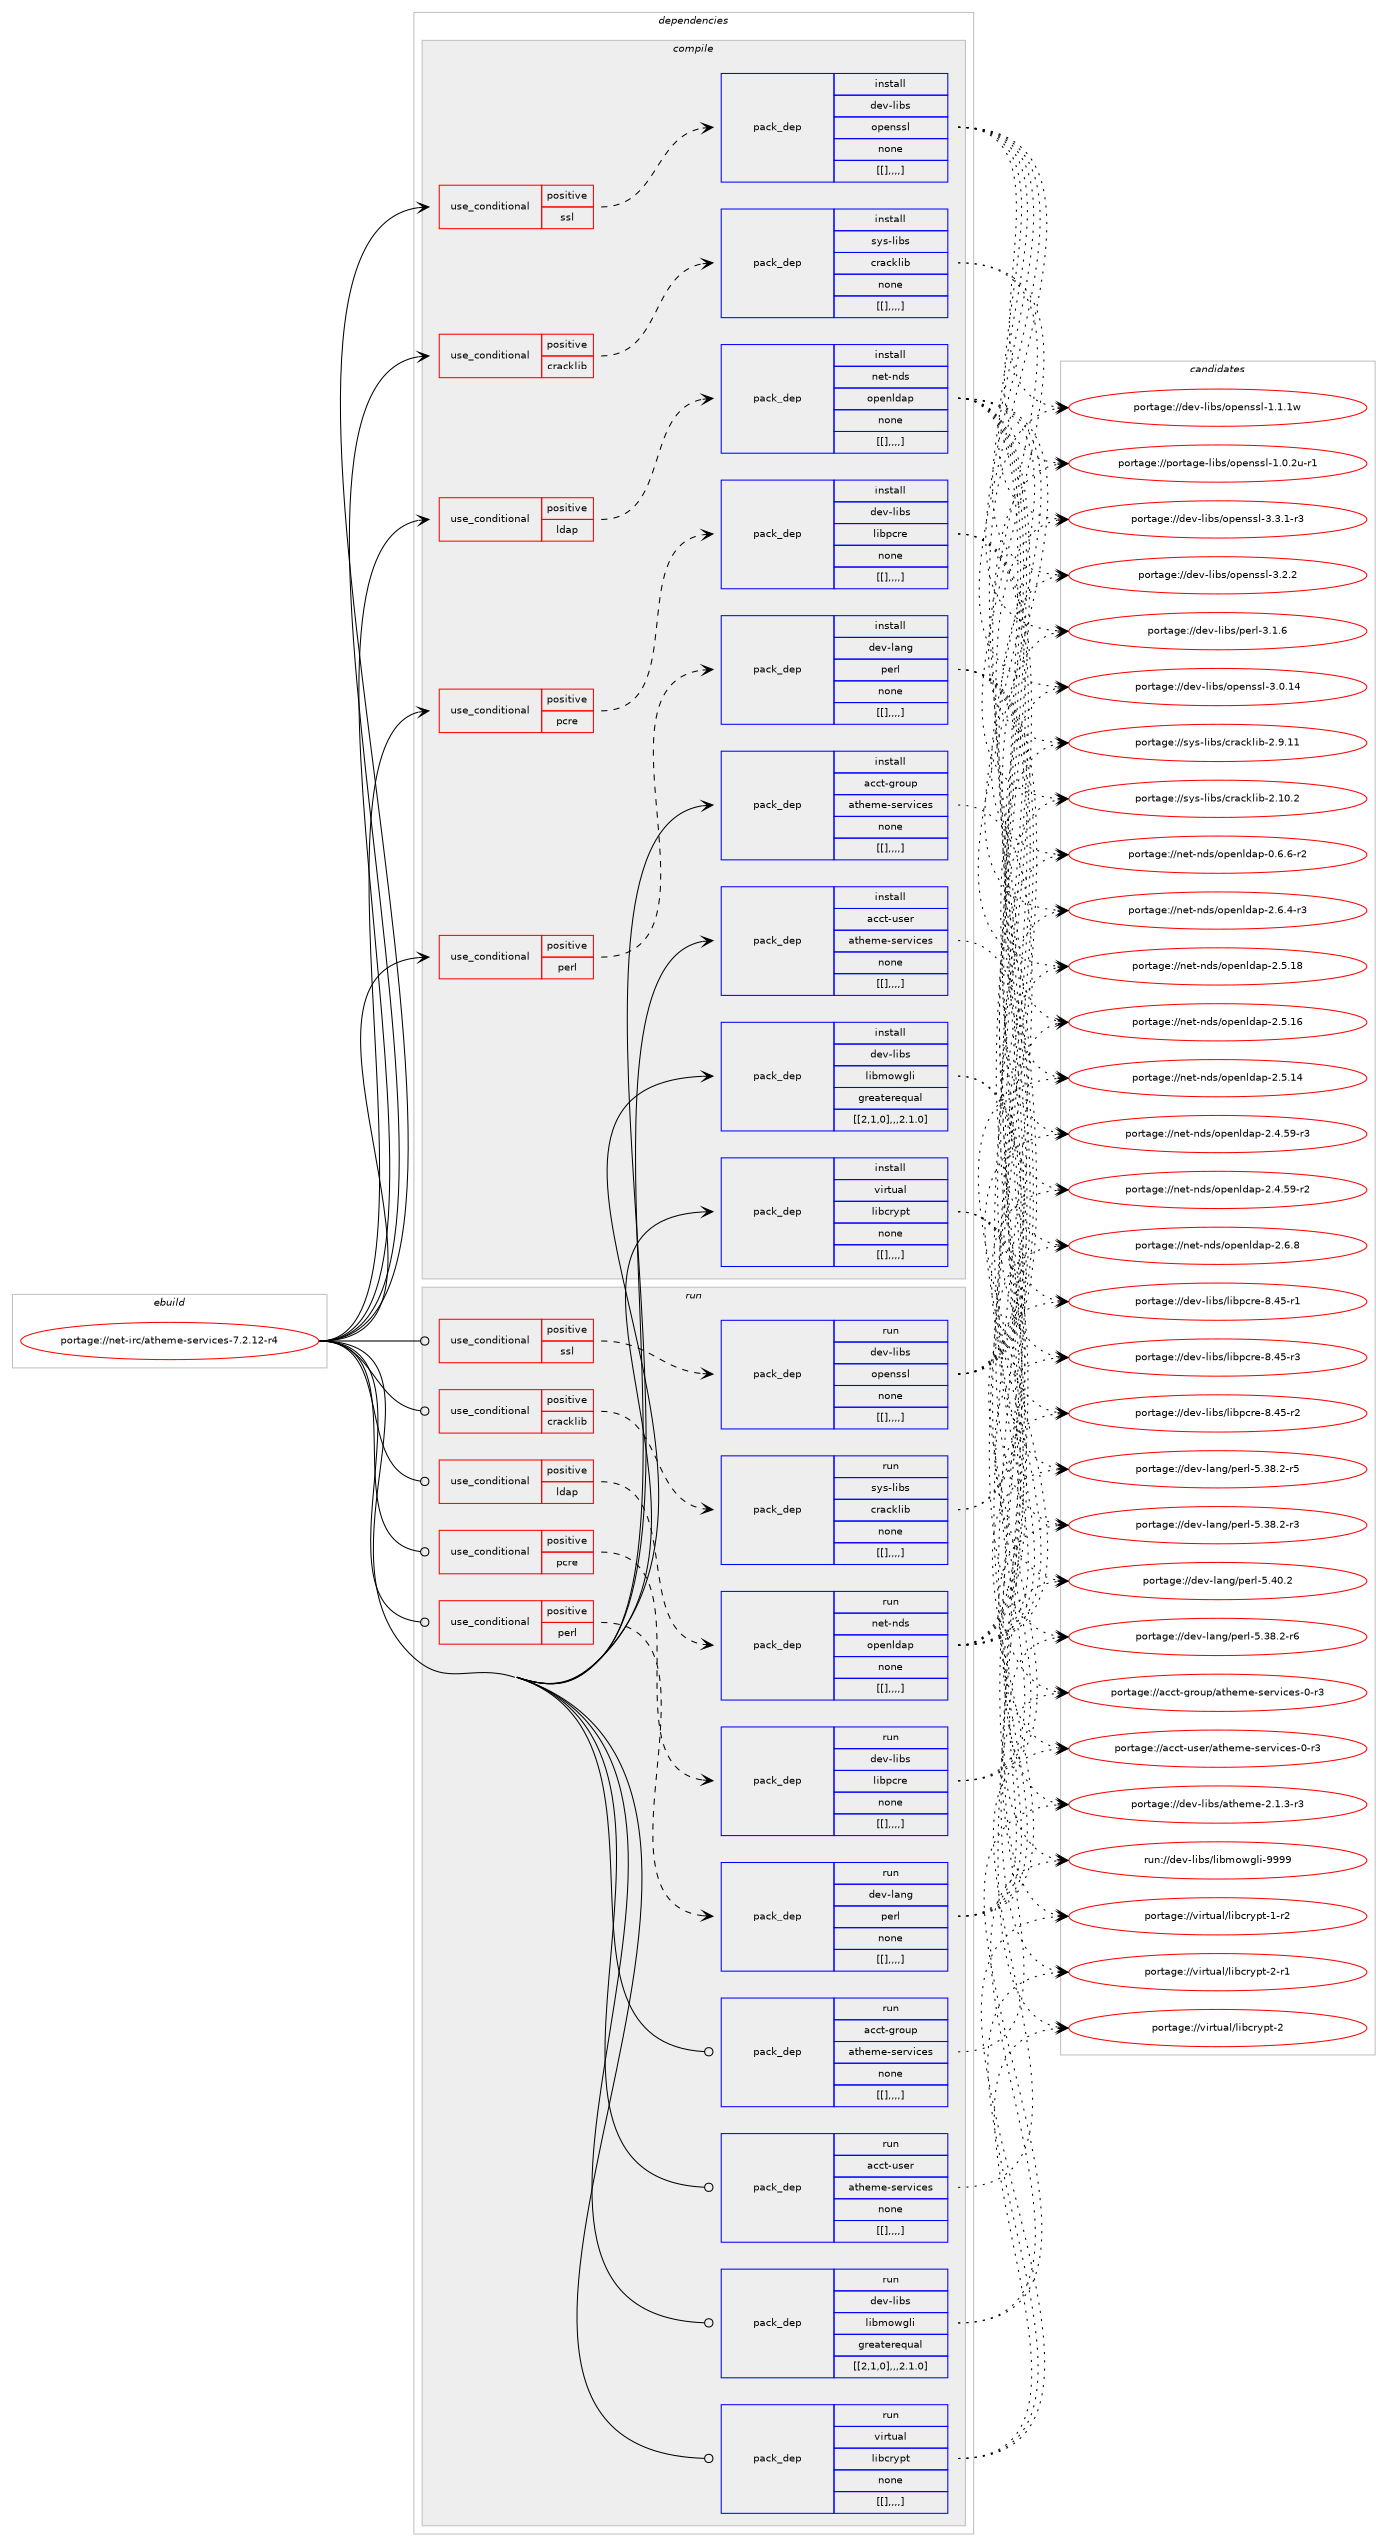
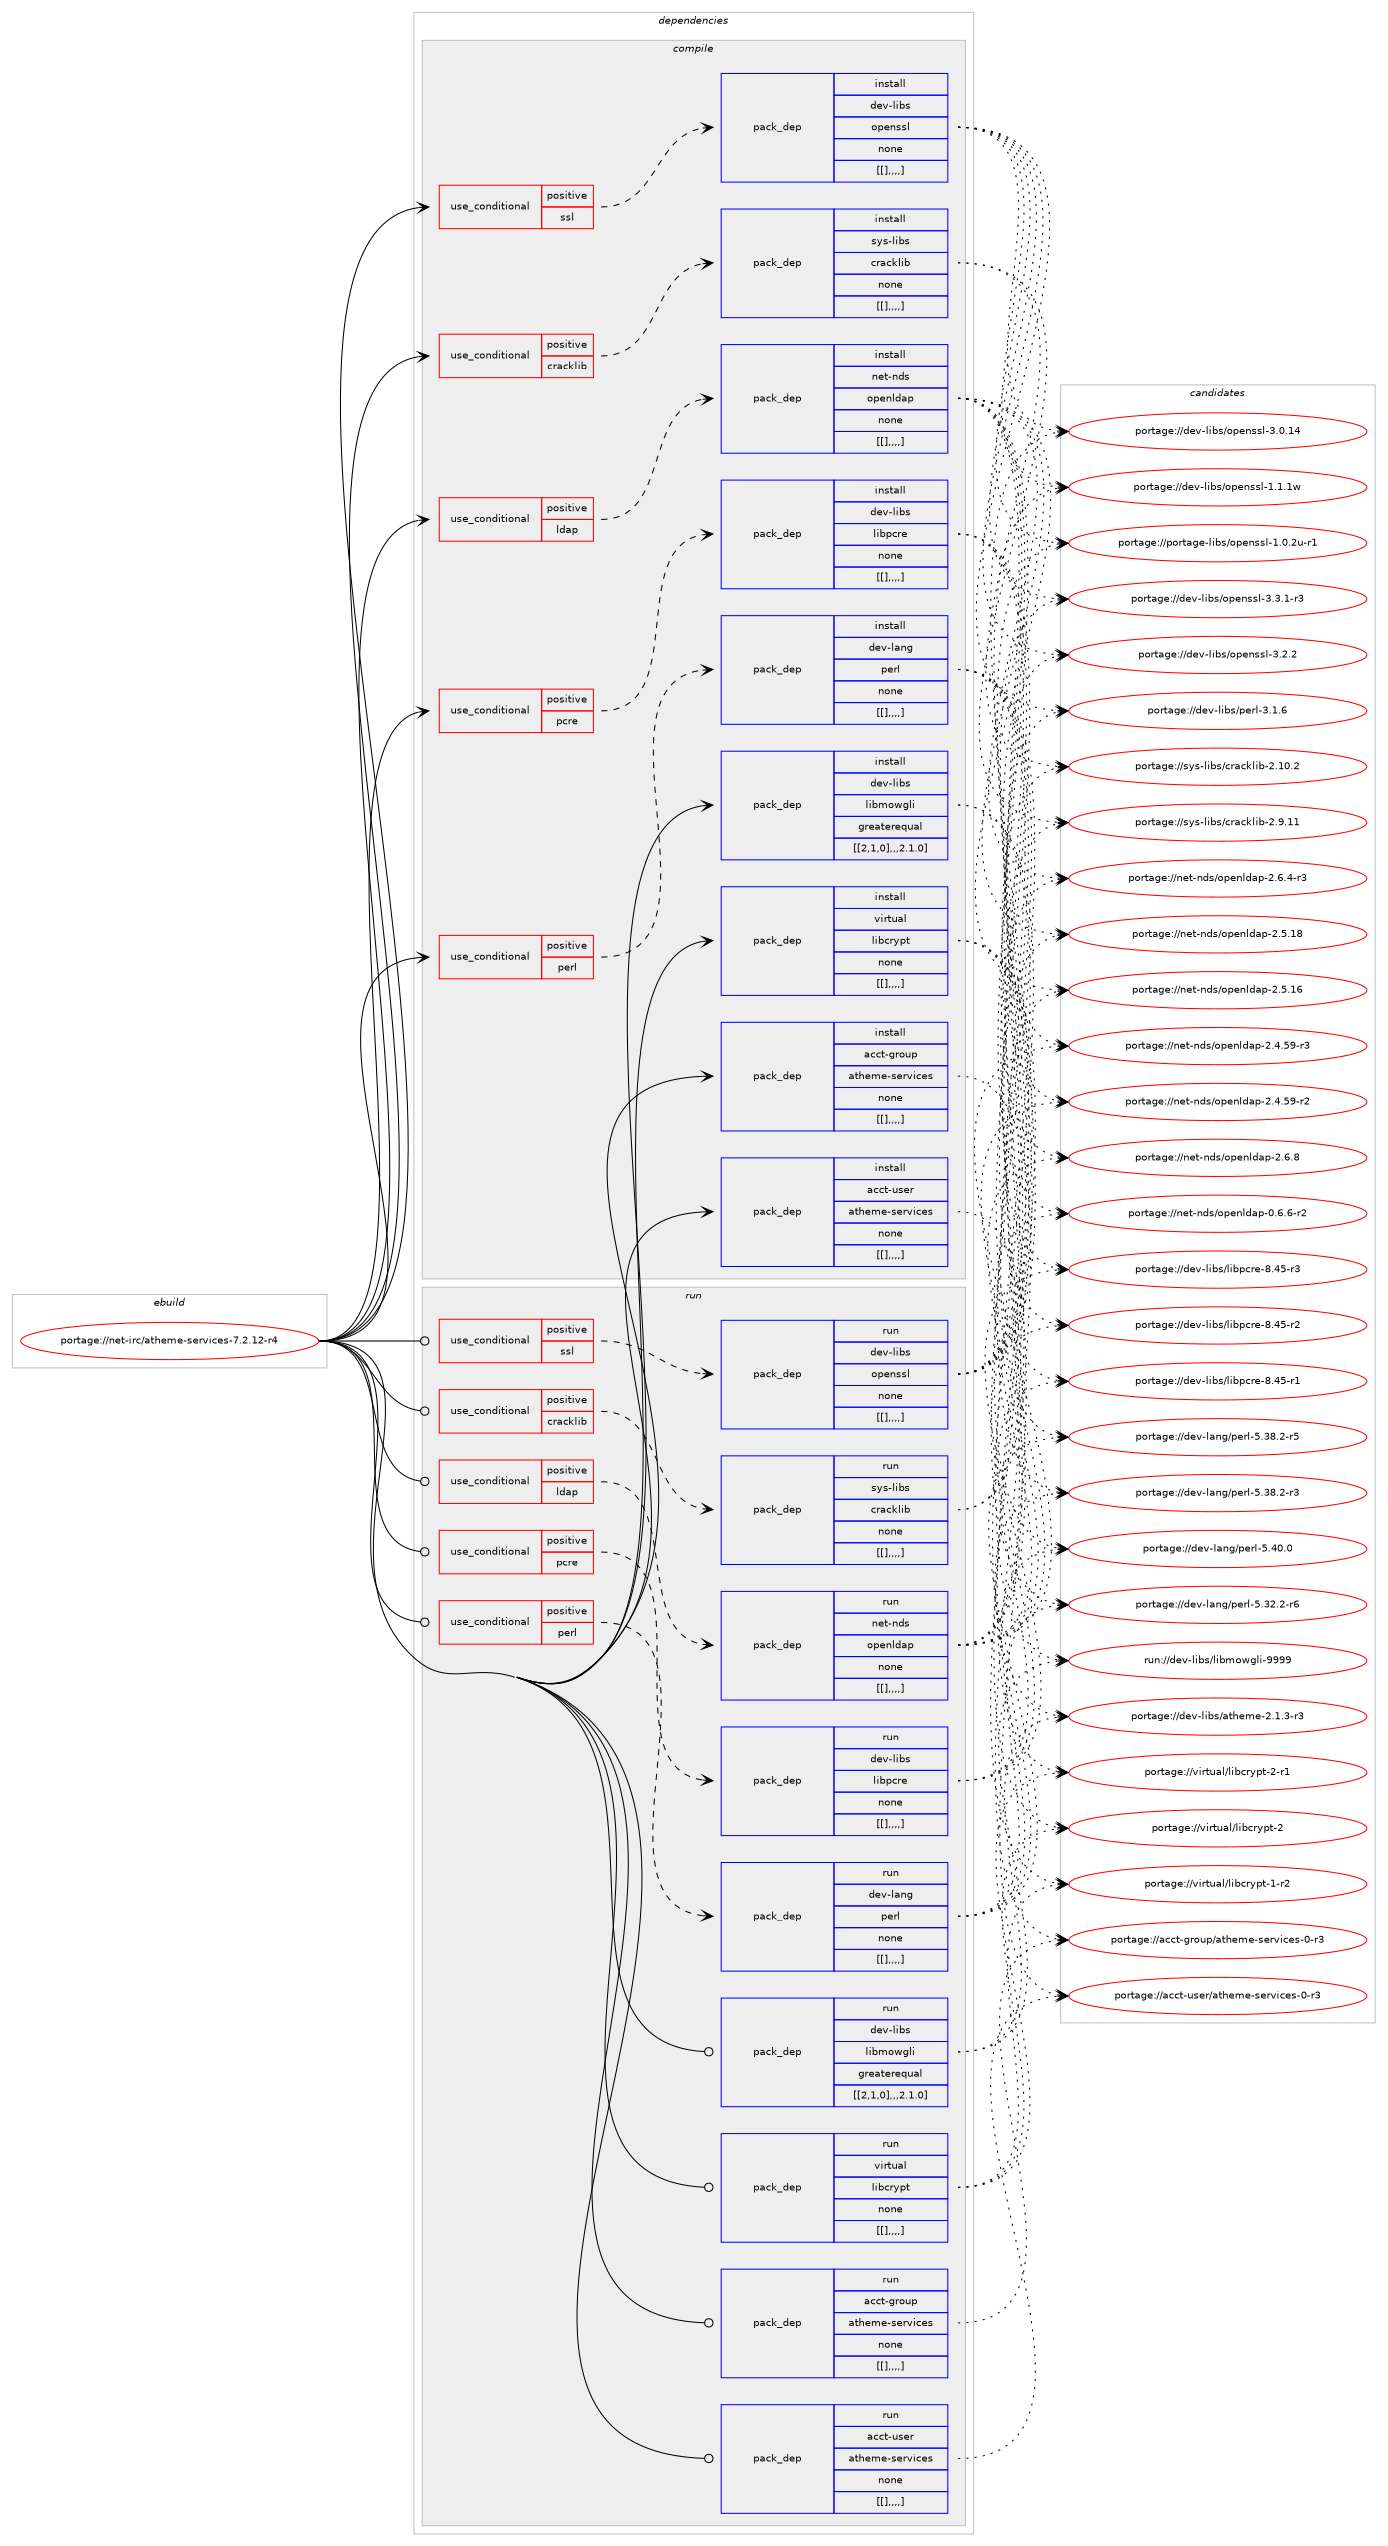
(1218, 1078) -> none
(1218, 1581) -> (1218, 1549)
(1218, 1637) -> (1218, 1605)
